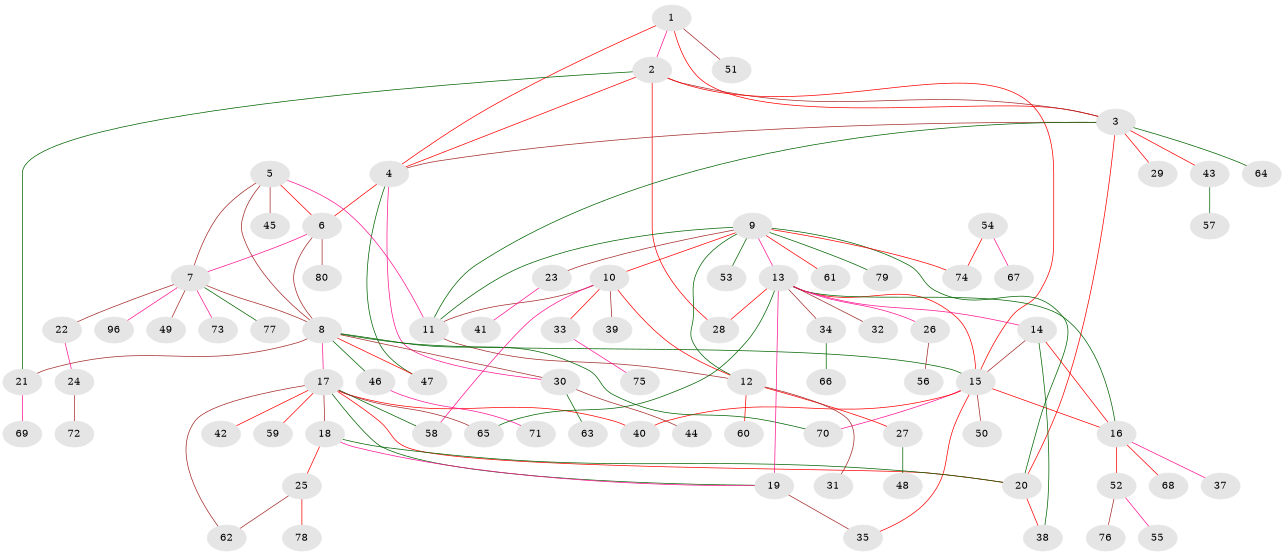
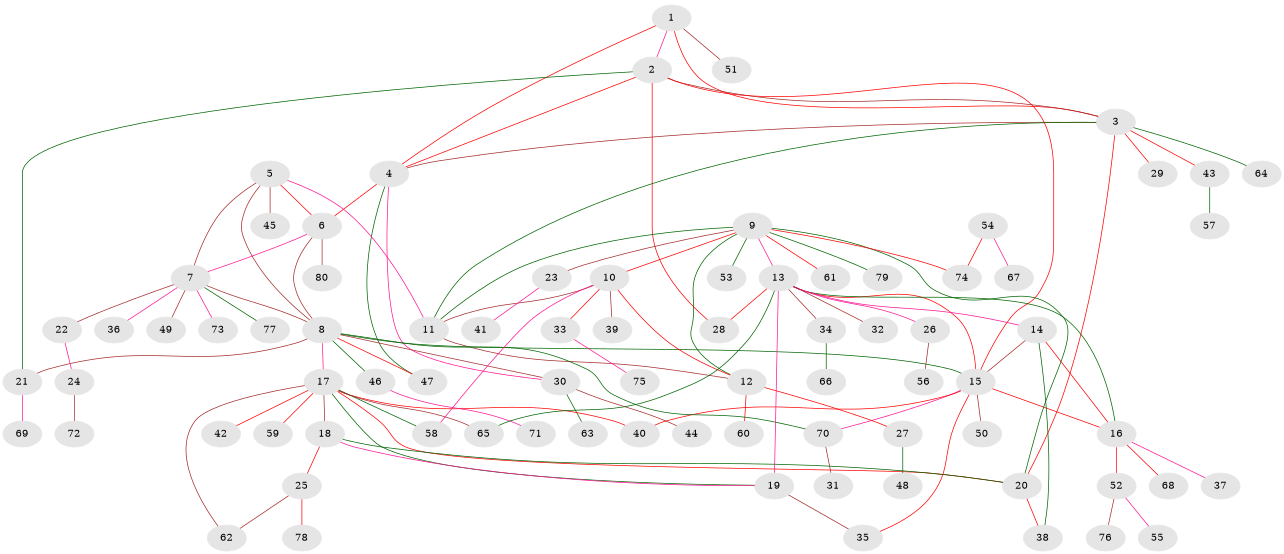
(114, 330) -> (114, 330)
(845, 416) -> (828, 460)
